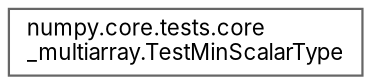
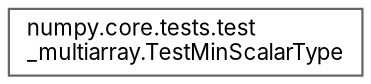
(186, 42) -> (186, 42)
